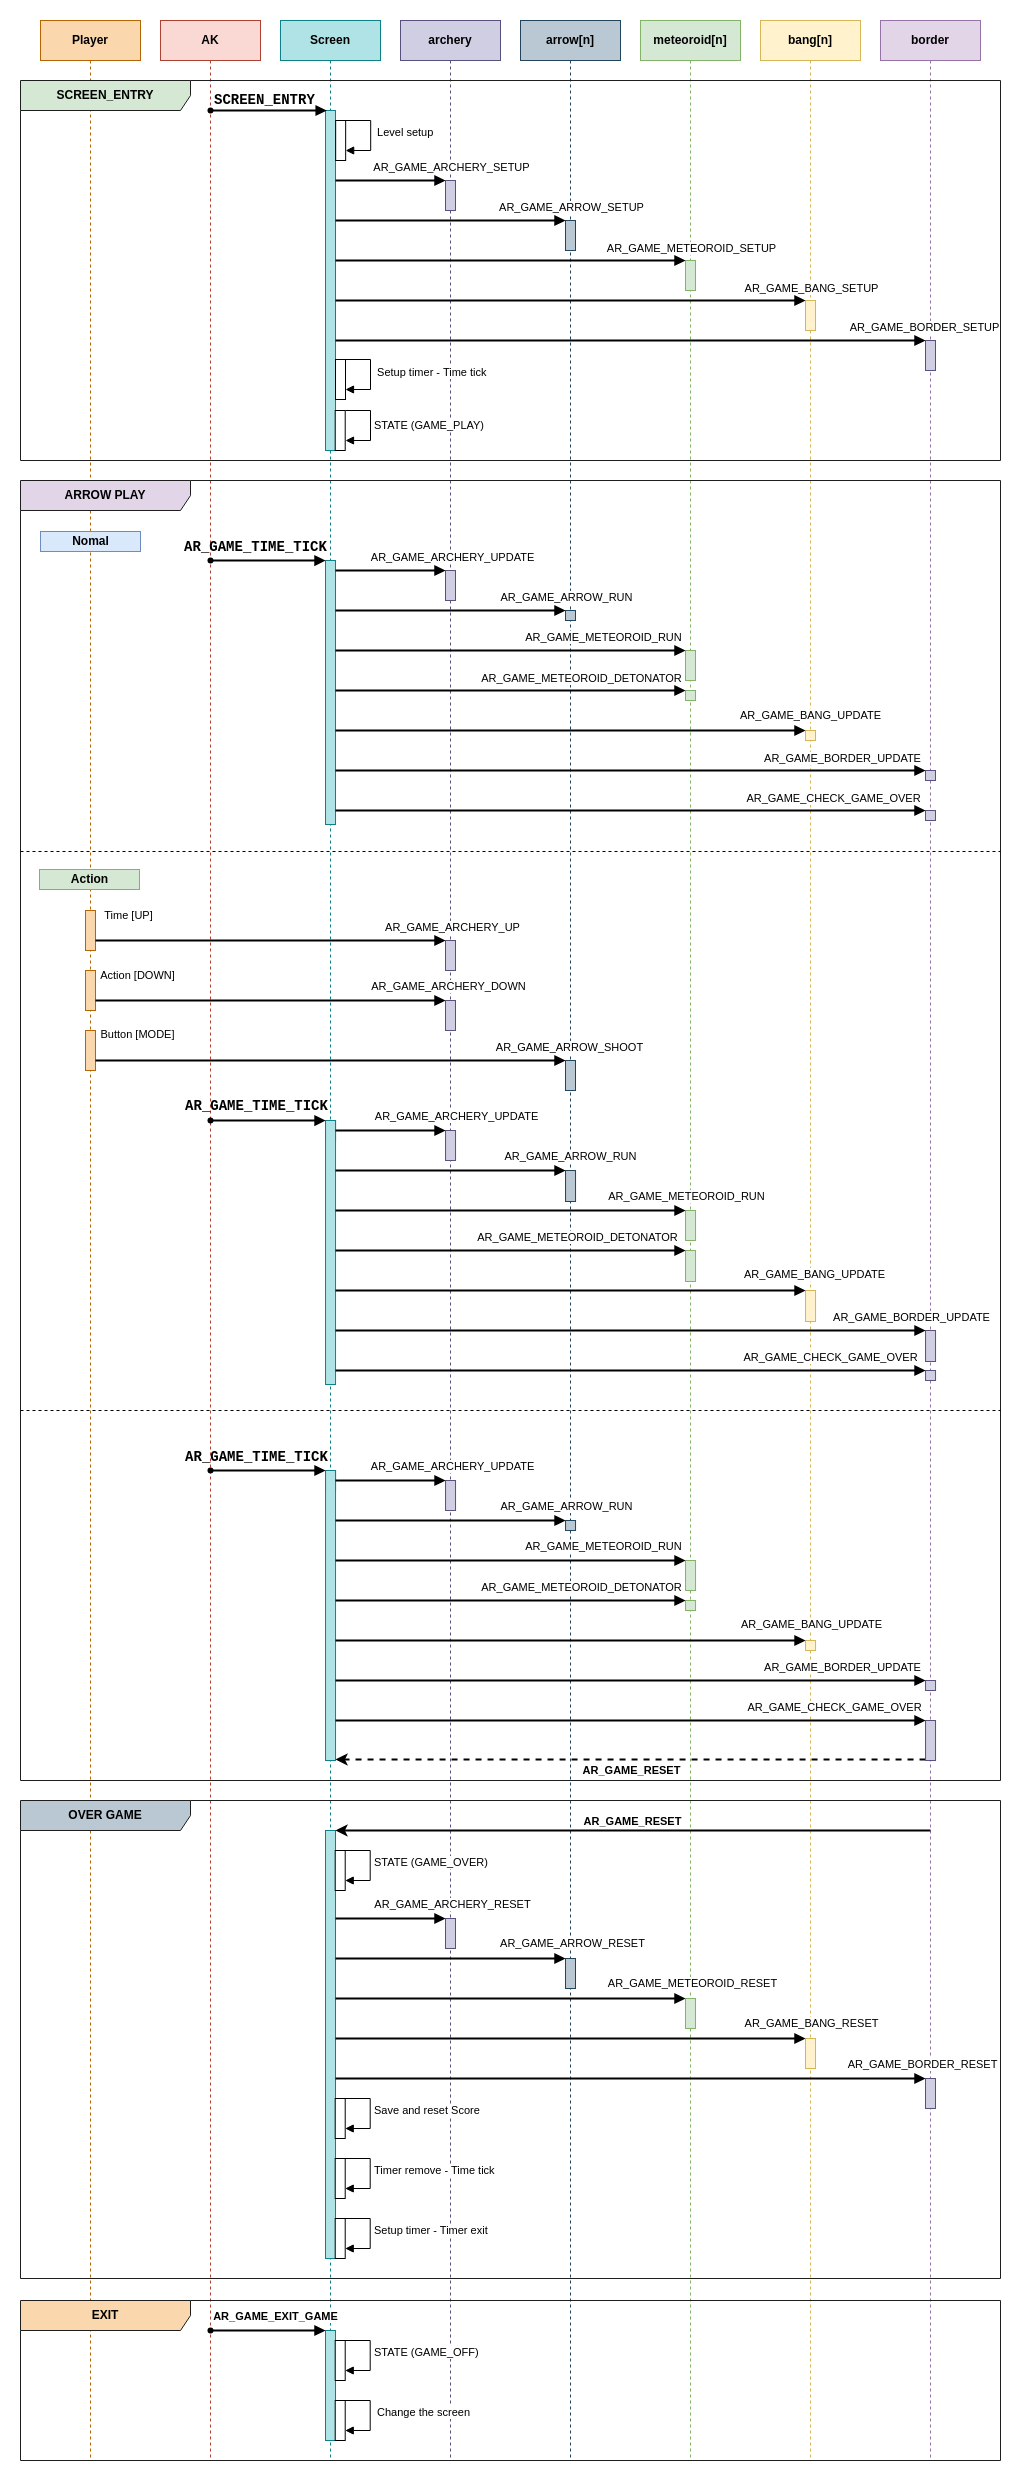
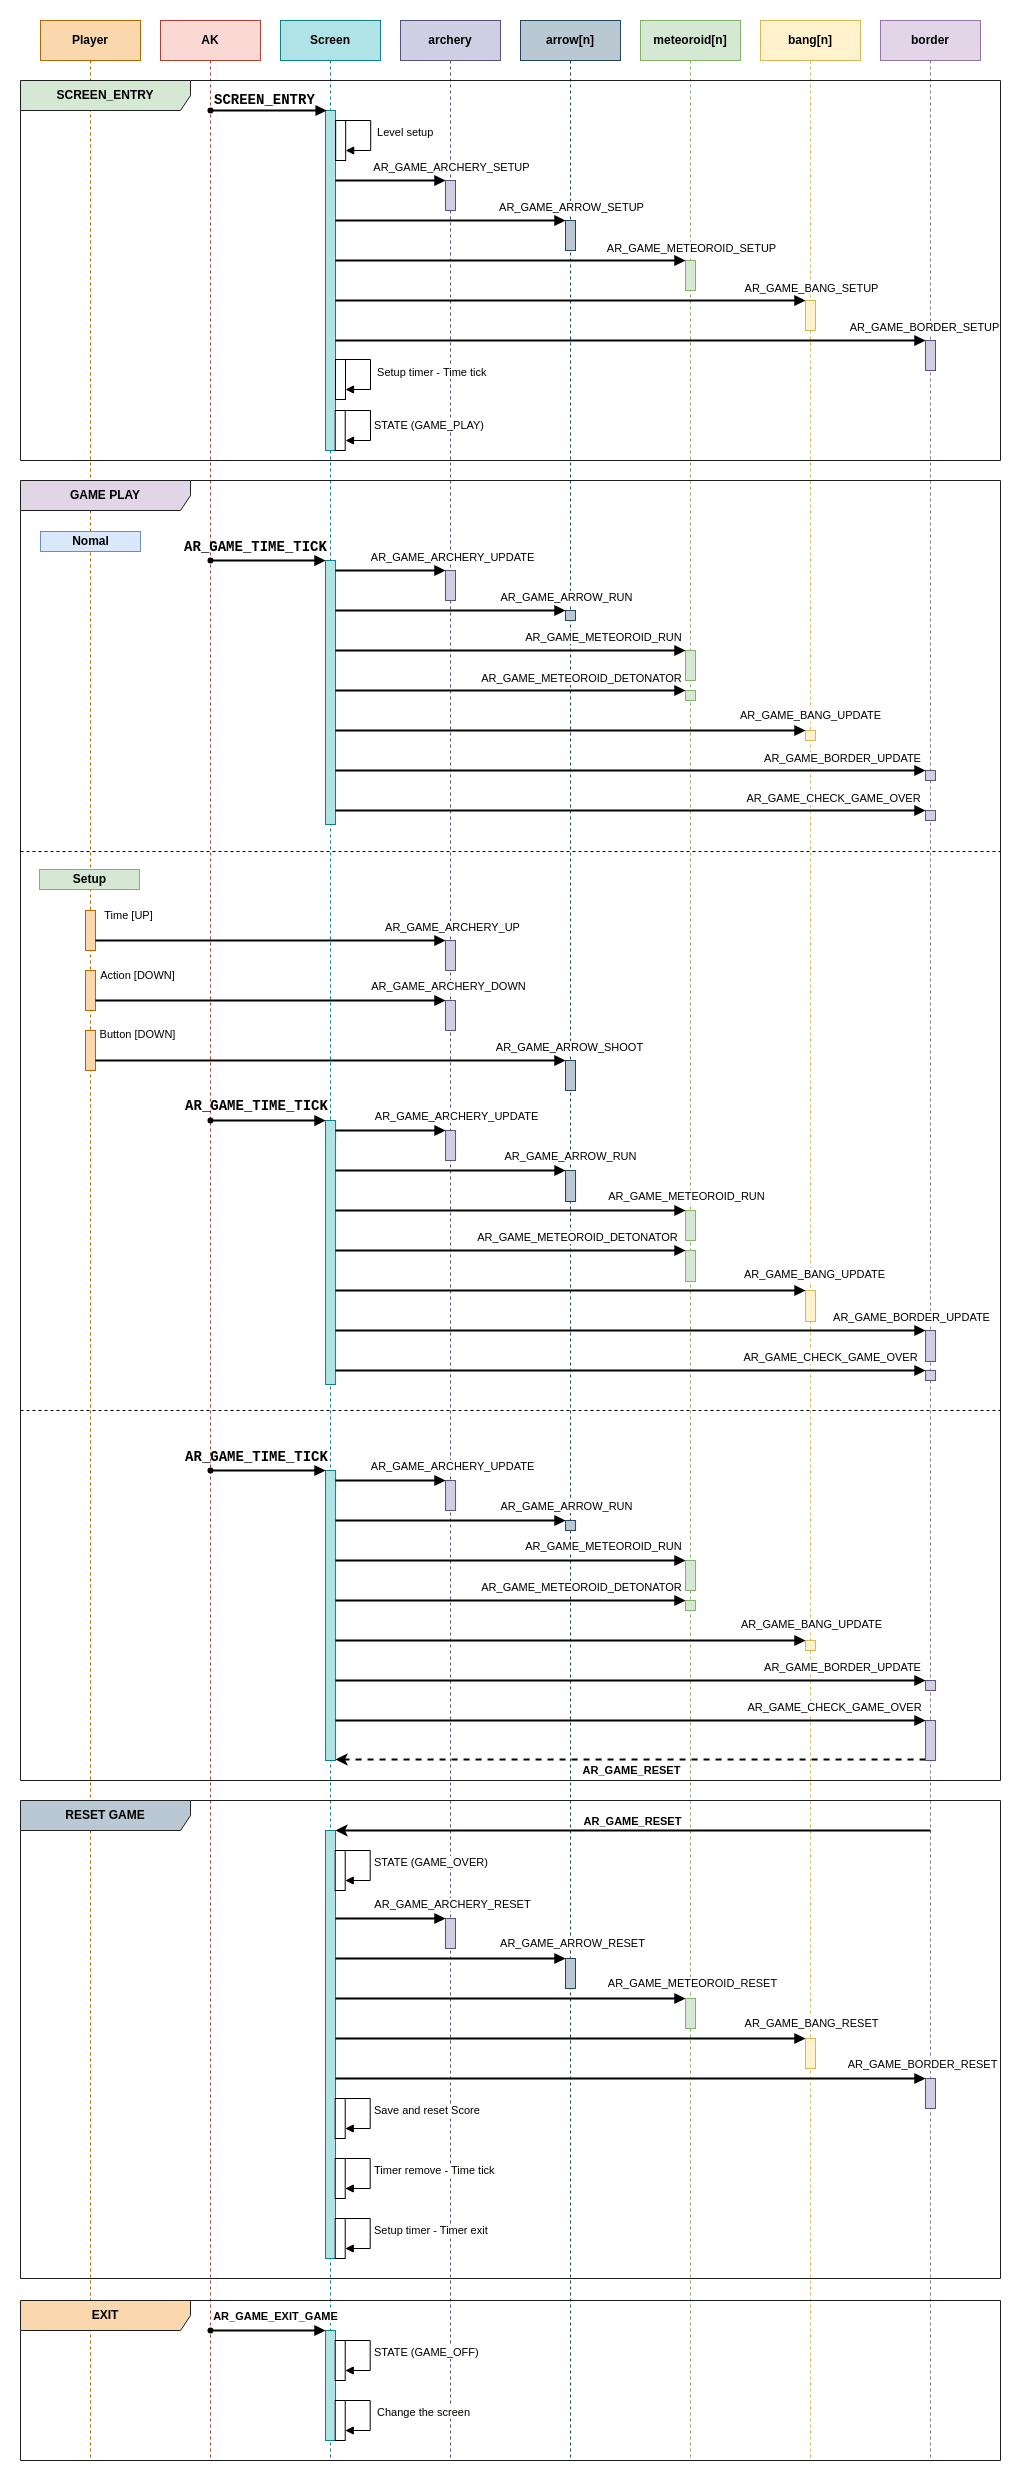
(106, 496) -> (106, 496)
(90, 880) -> (90, 880)
(138, 1035) -> (138, 1035)
(106, 1816) -> (106, 1816)
